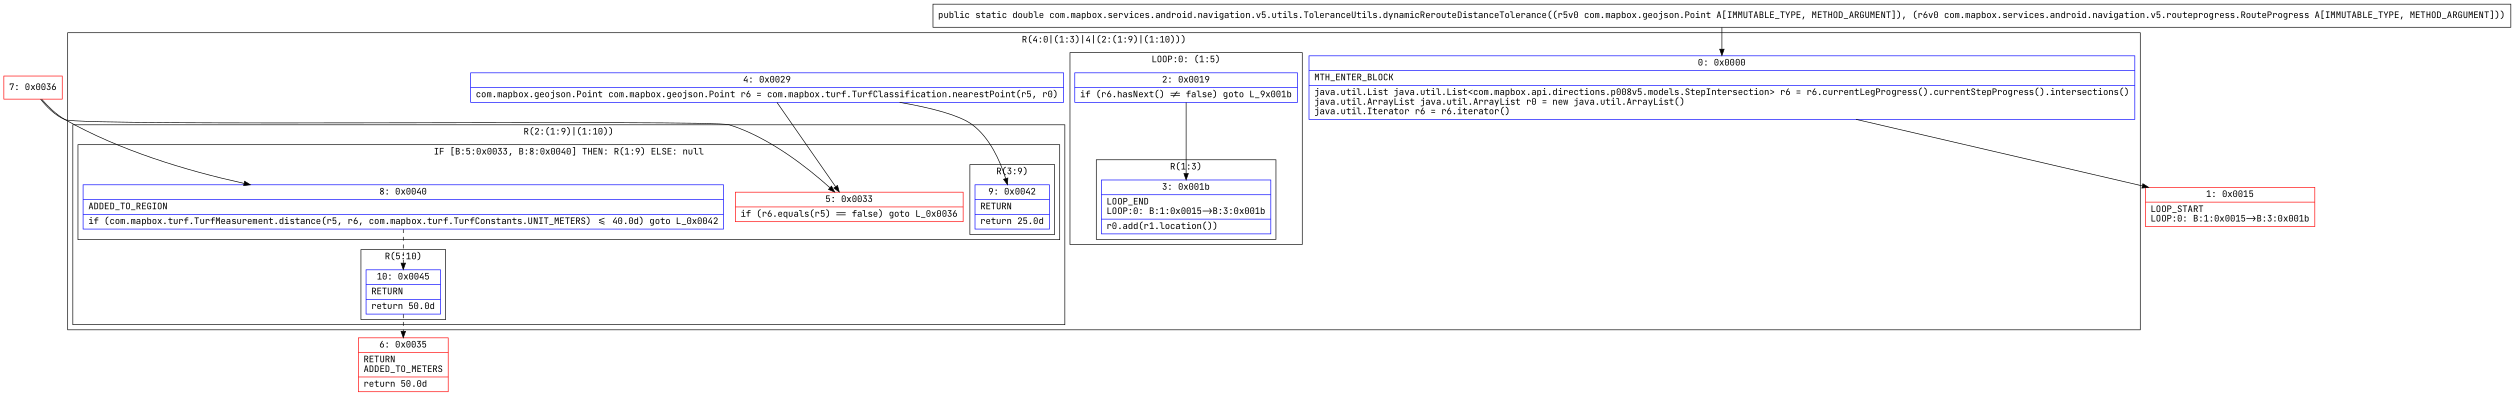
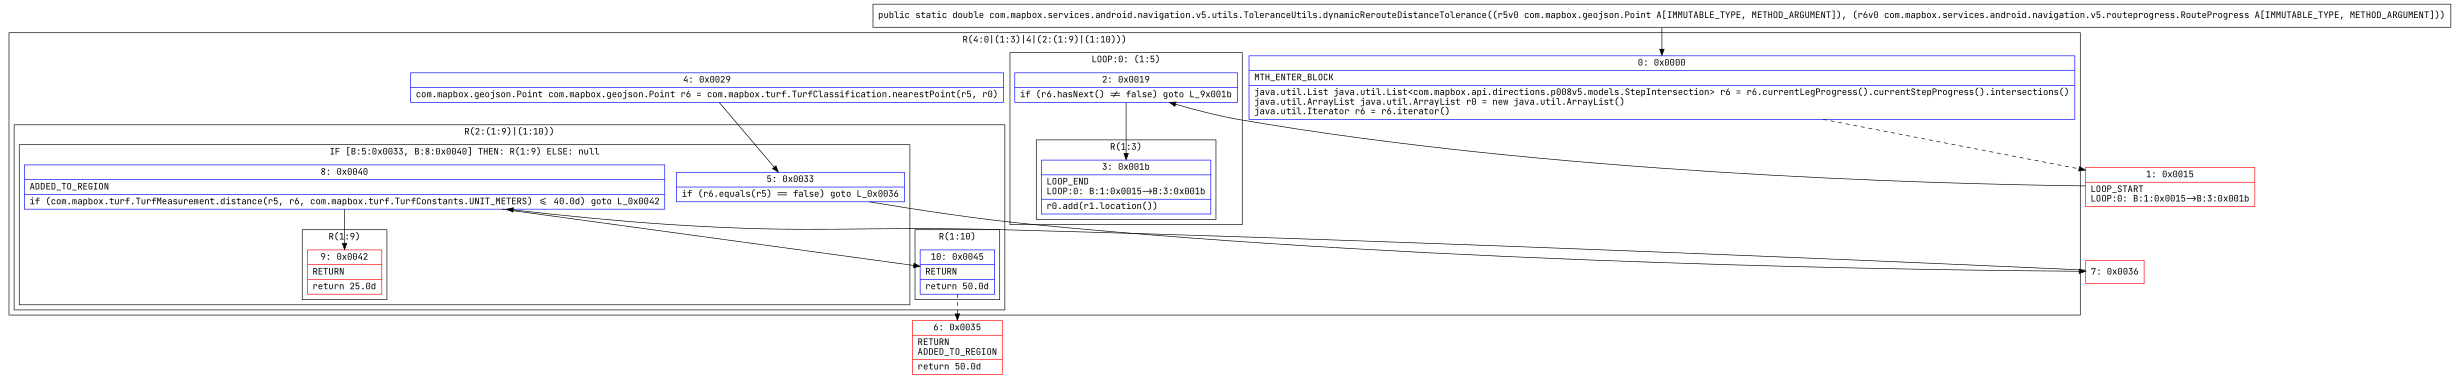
(964, 120) -> (345, 225)
(441, 123) -> (1473, 255)
(1999, 153) -> (1951, 144)
none -> (1628, 166)
(1012, 172) -> (345, 237)
(849, 207) -> (791, 187)
(1012, 207) -> (345, 272)
(403, 245) -> (708, 237)
(403, 257) -> (957, 237)
(403, 369) -> (957, 352)
